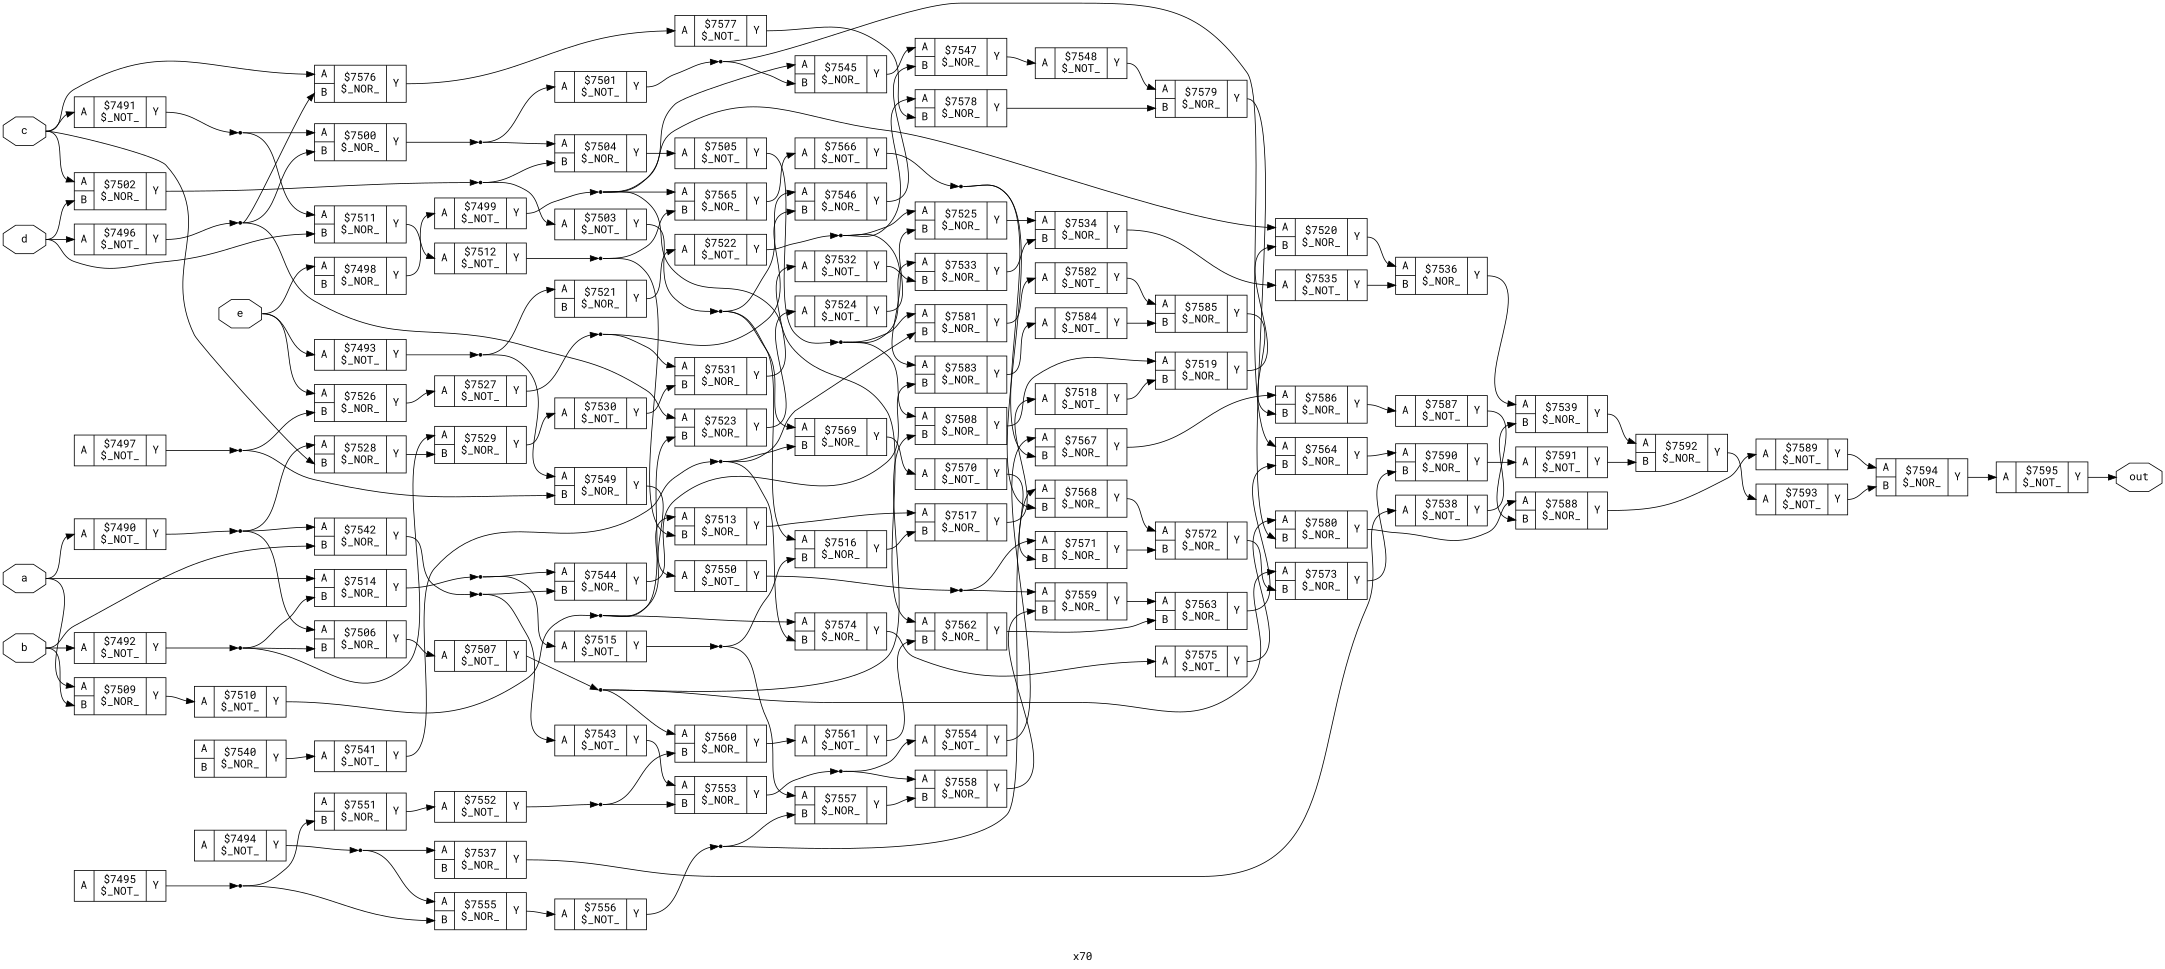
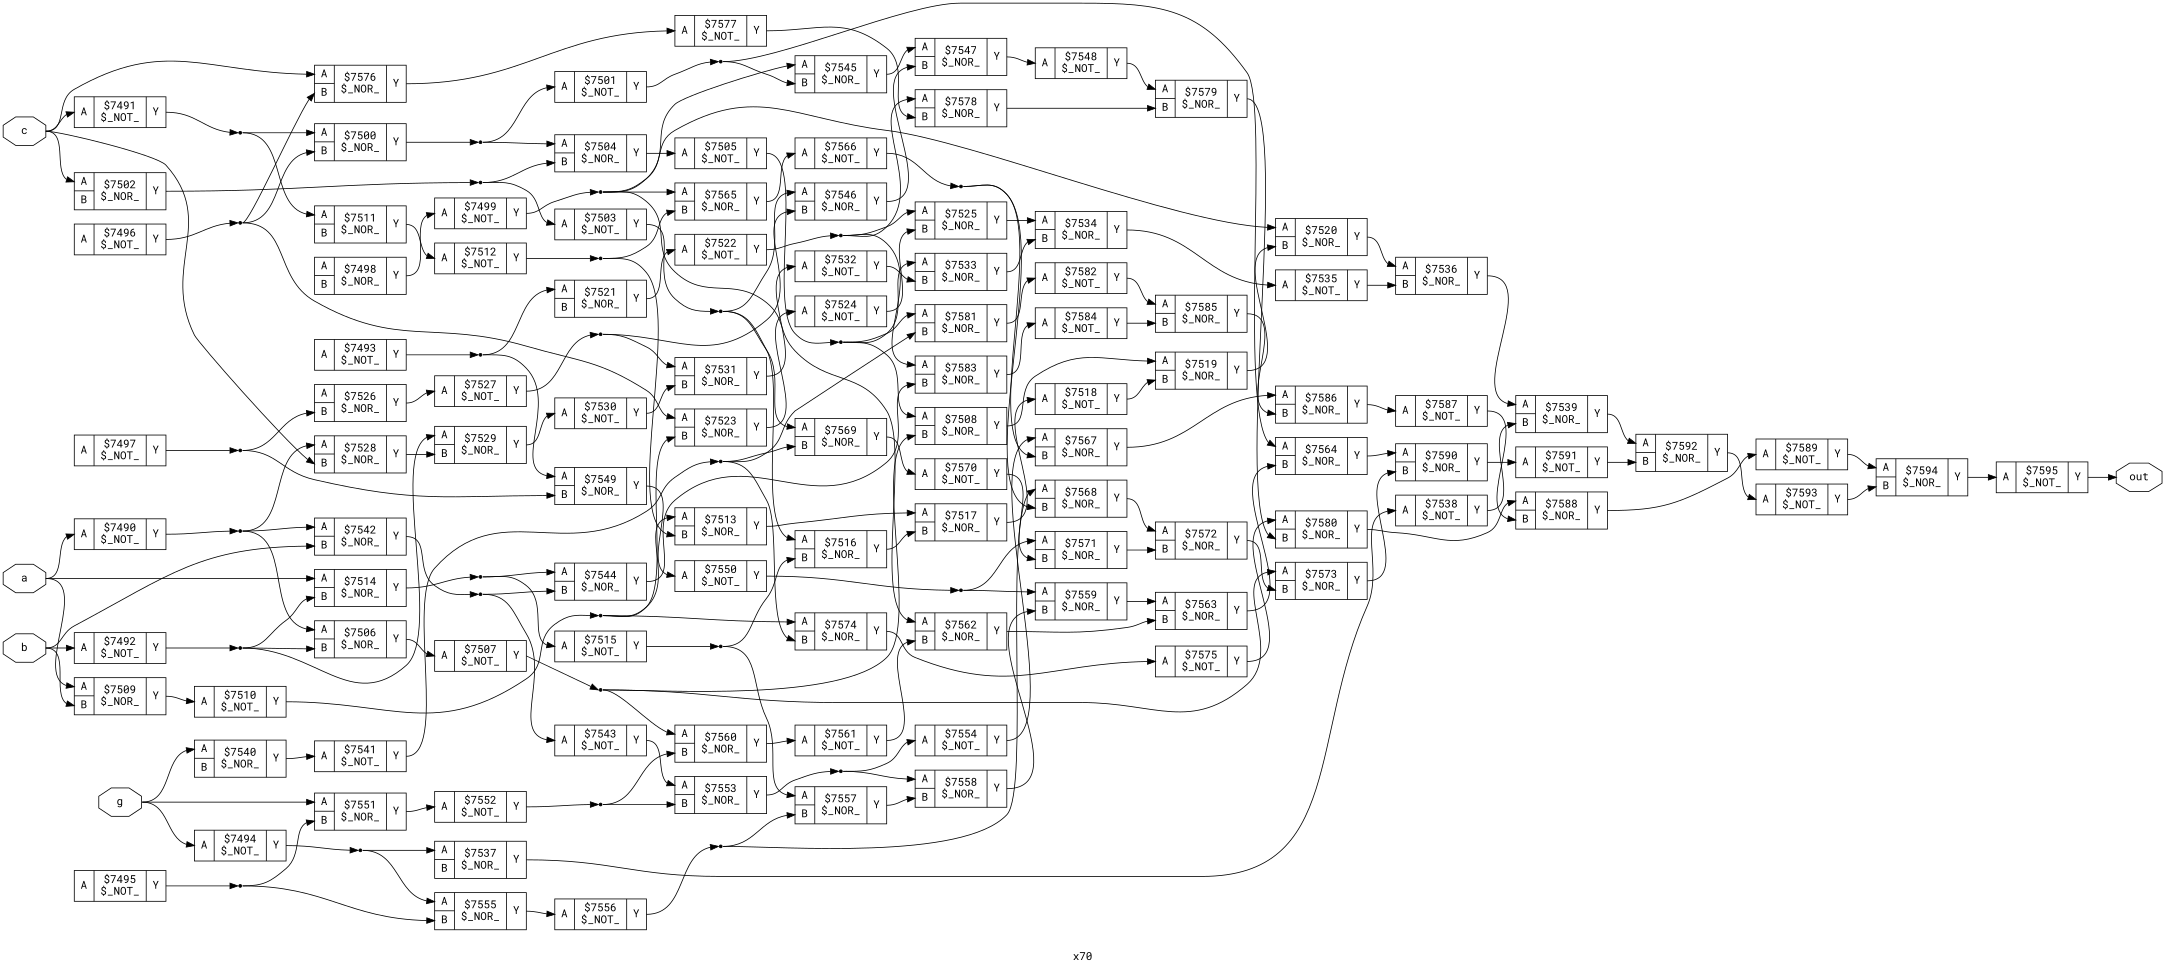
(24, 239) -> none
(240, 314) -> none
none -> (120, 802)
